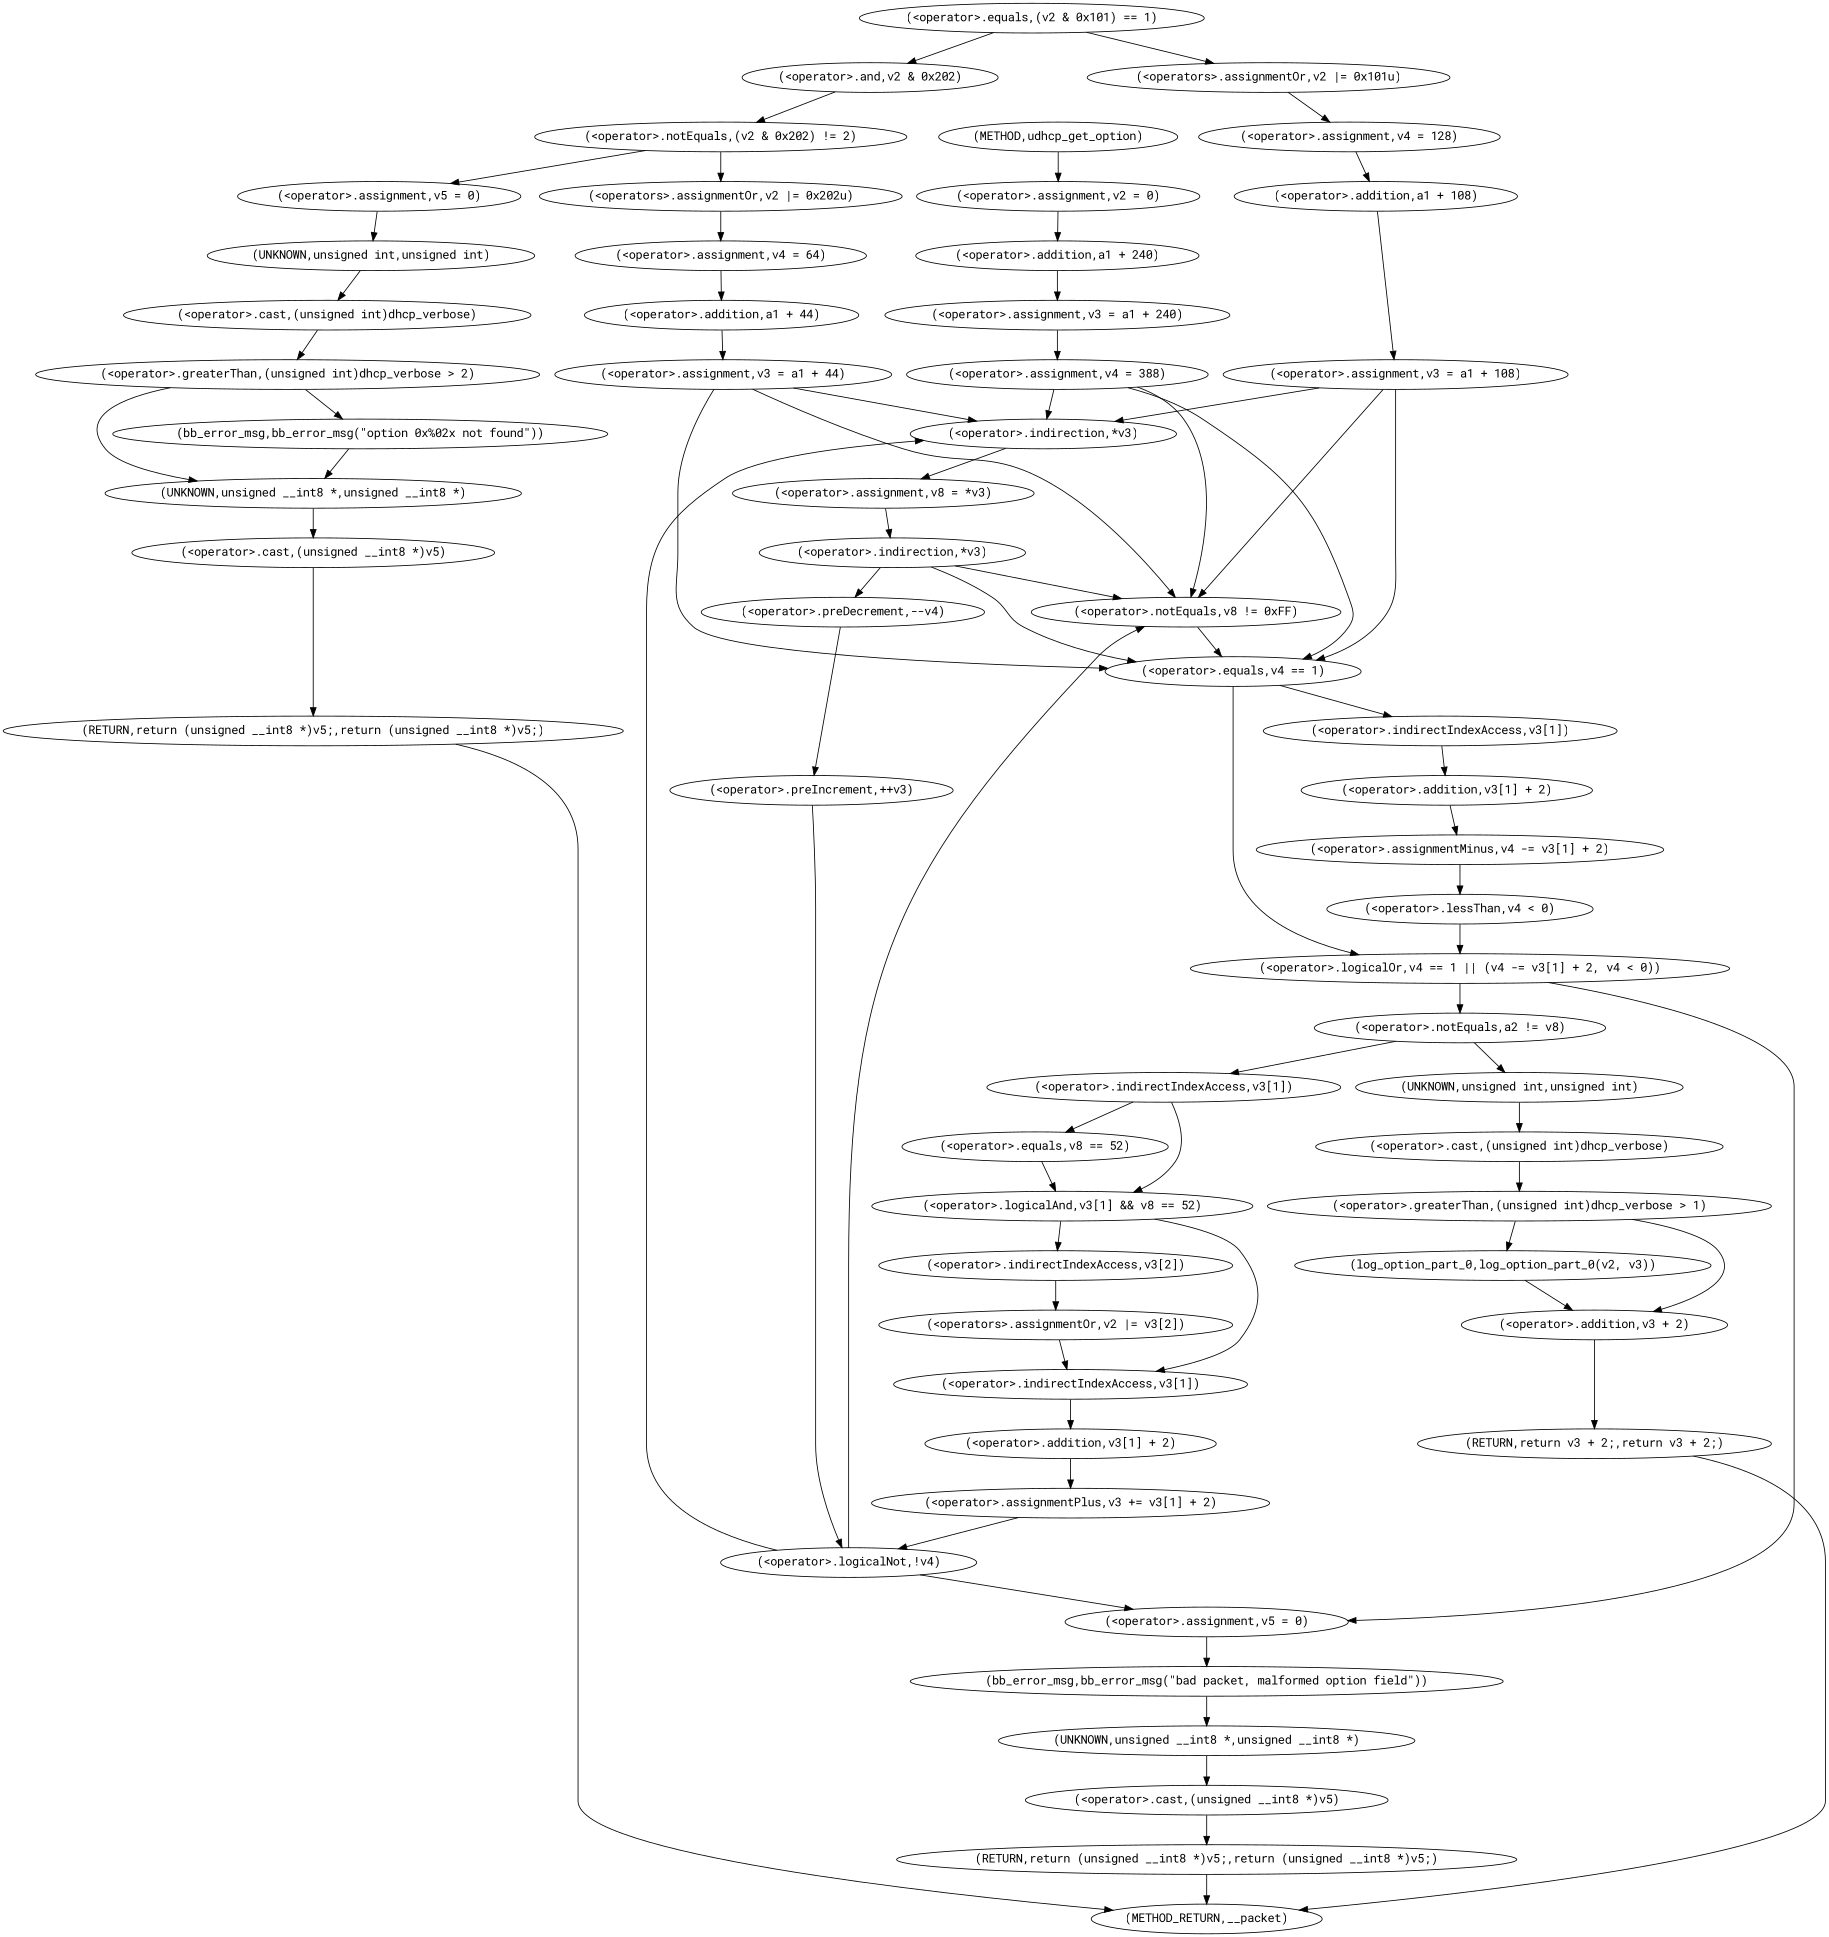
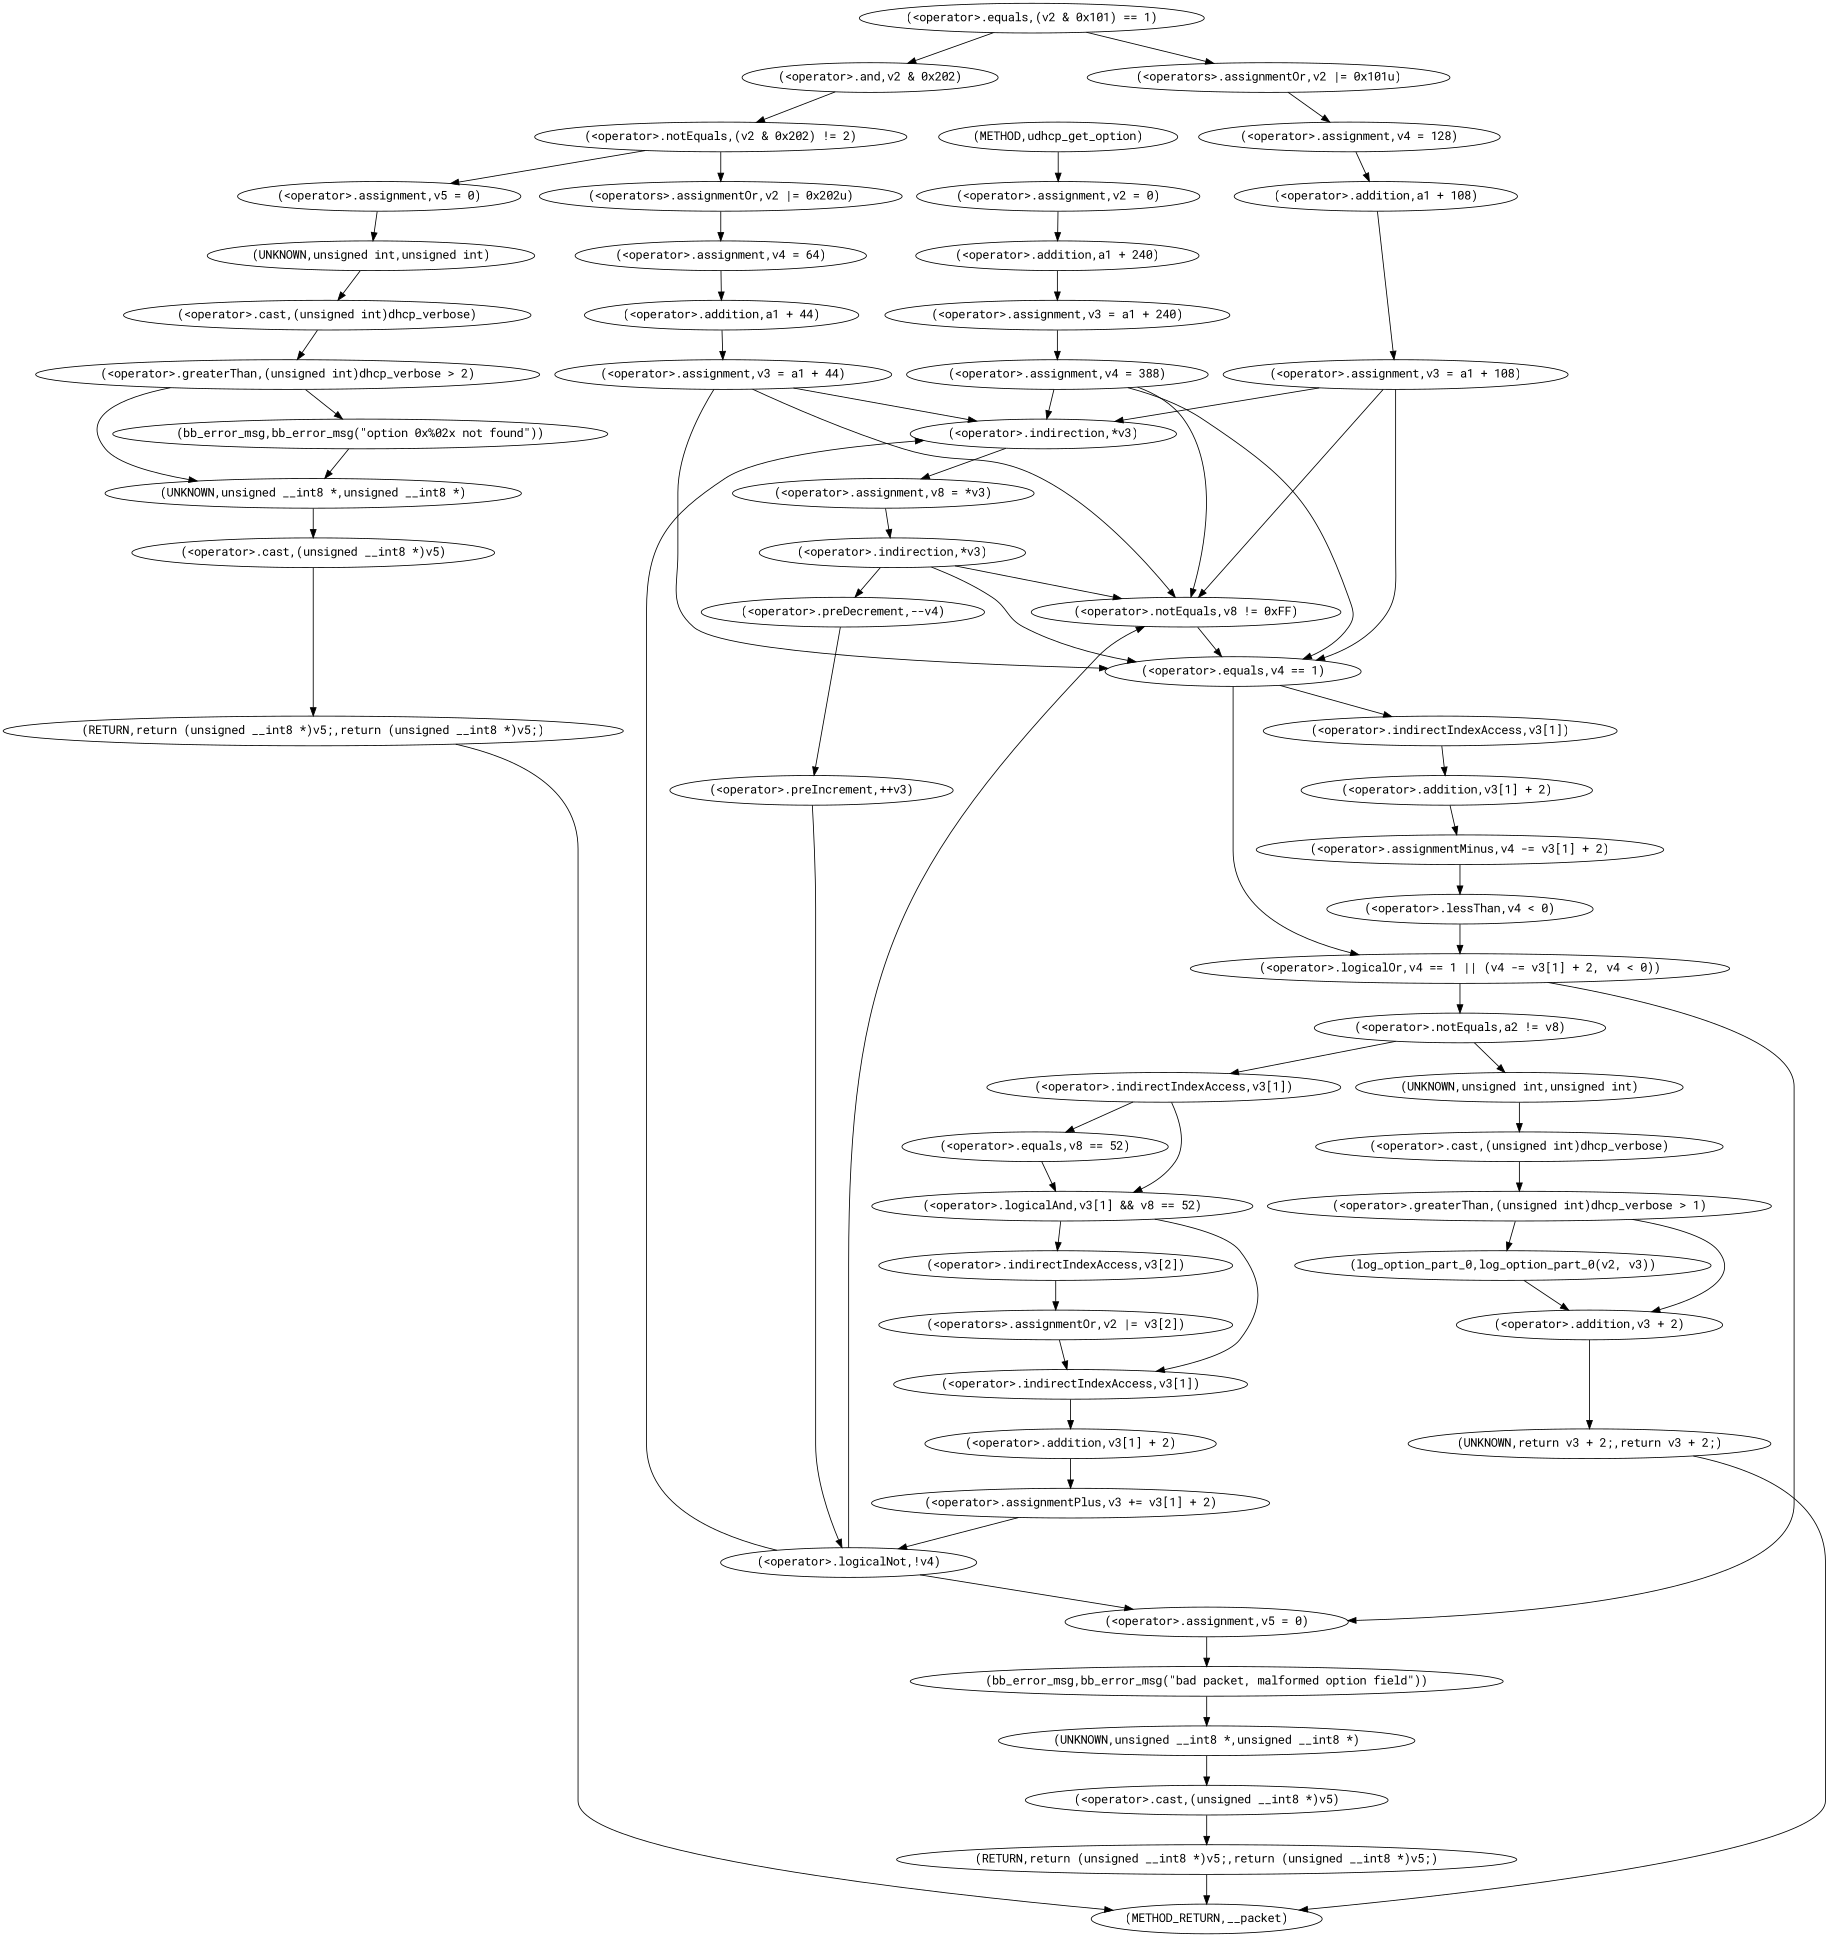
(1594, 1444) -> (1590, 1444)
